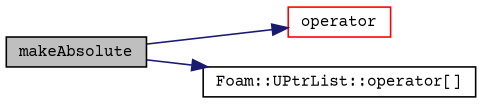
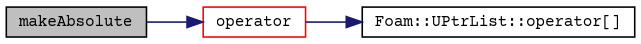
(169, 63) -> (326, 22)
